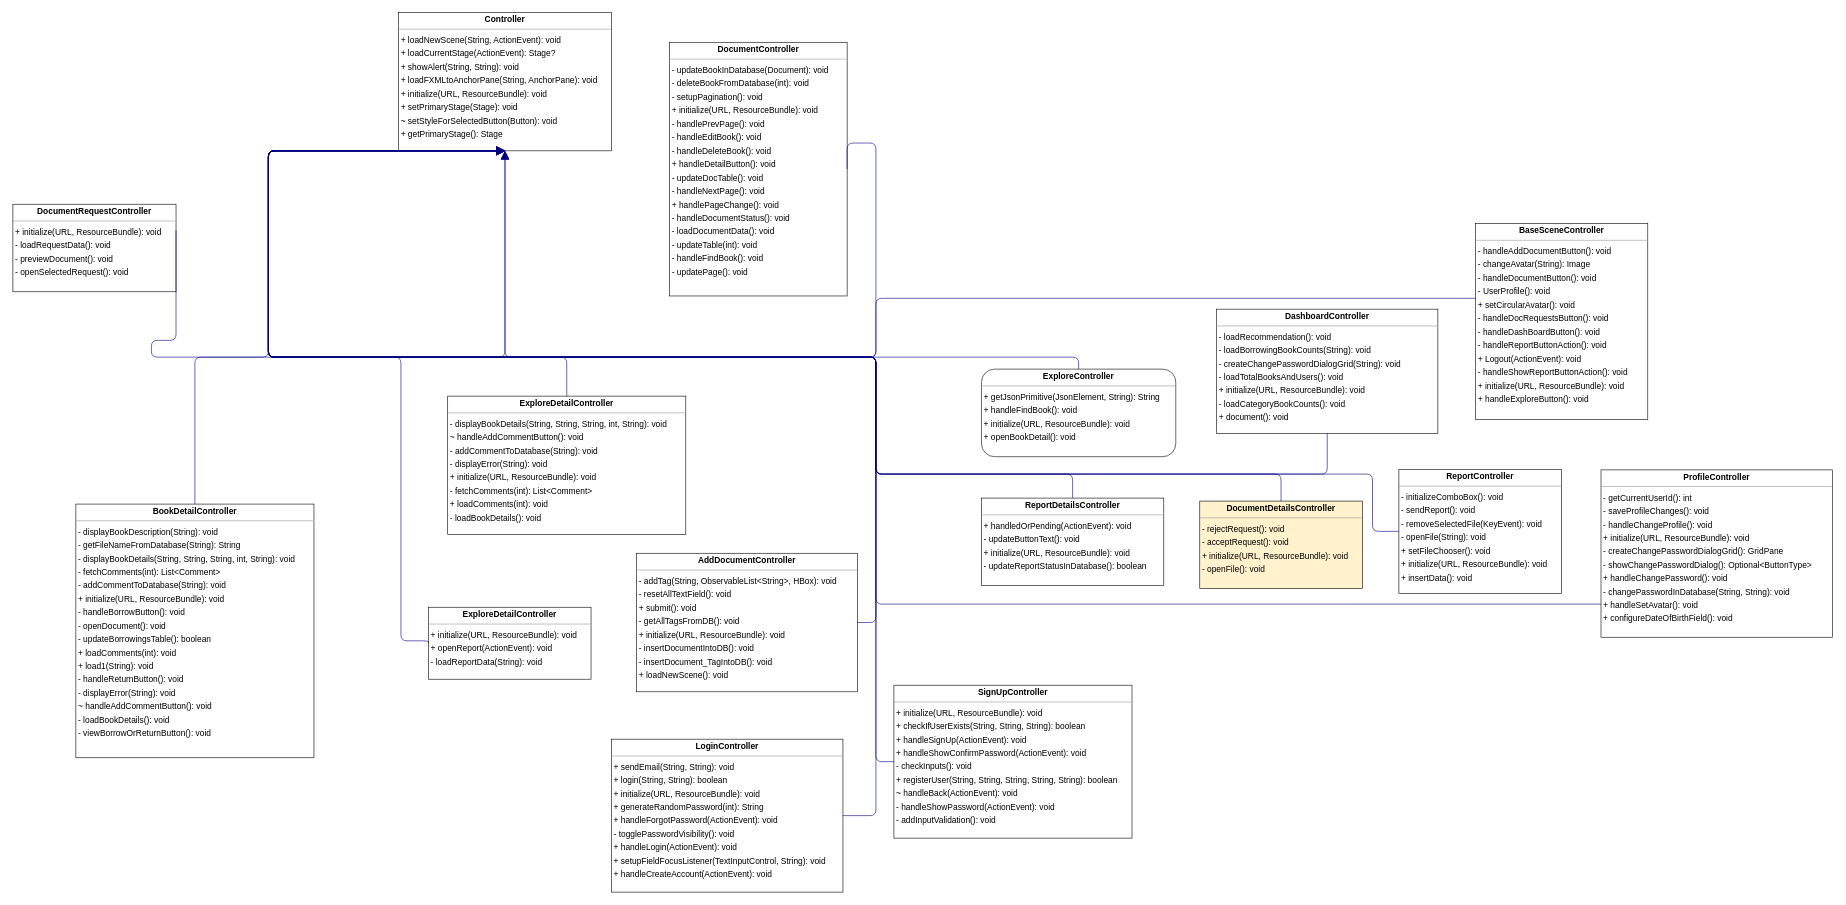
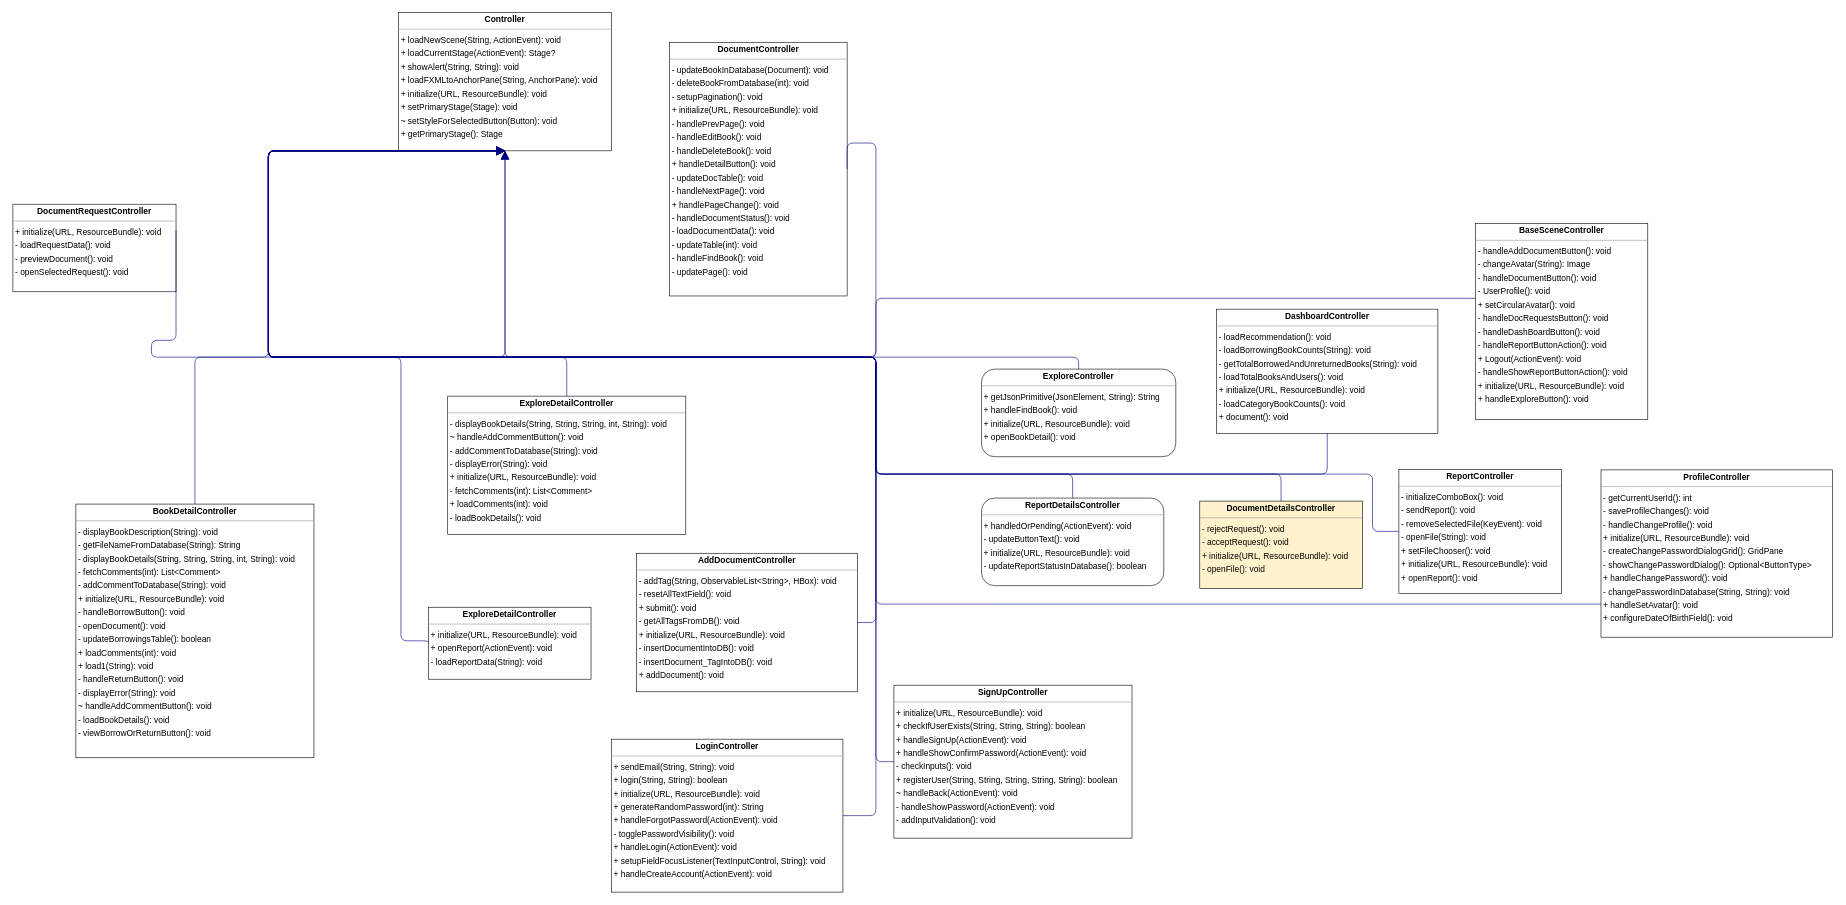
(1316, 350) -> (1328, 350)
(1478, 510) -> (1478, 510)
(1073, 542) -> (1073, 542)
(746, 599) -> (746, 599)
